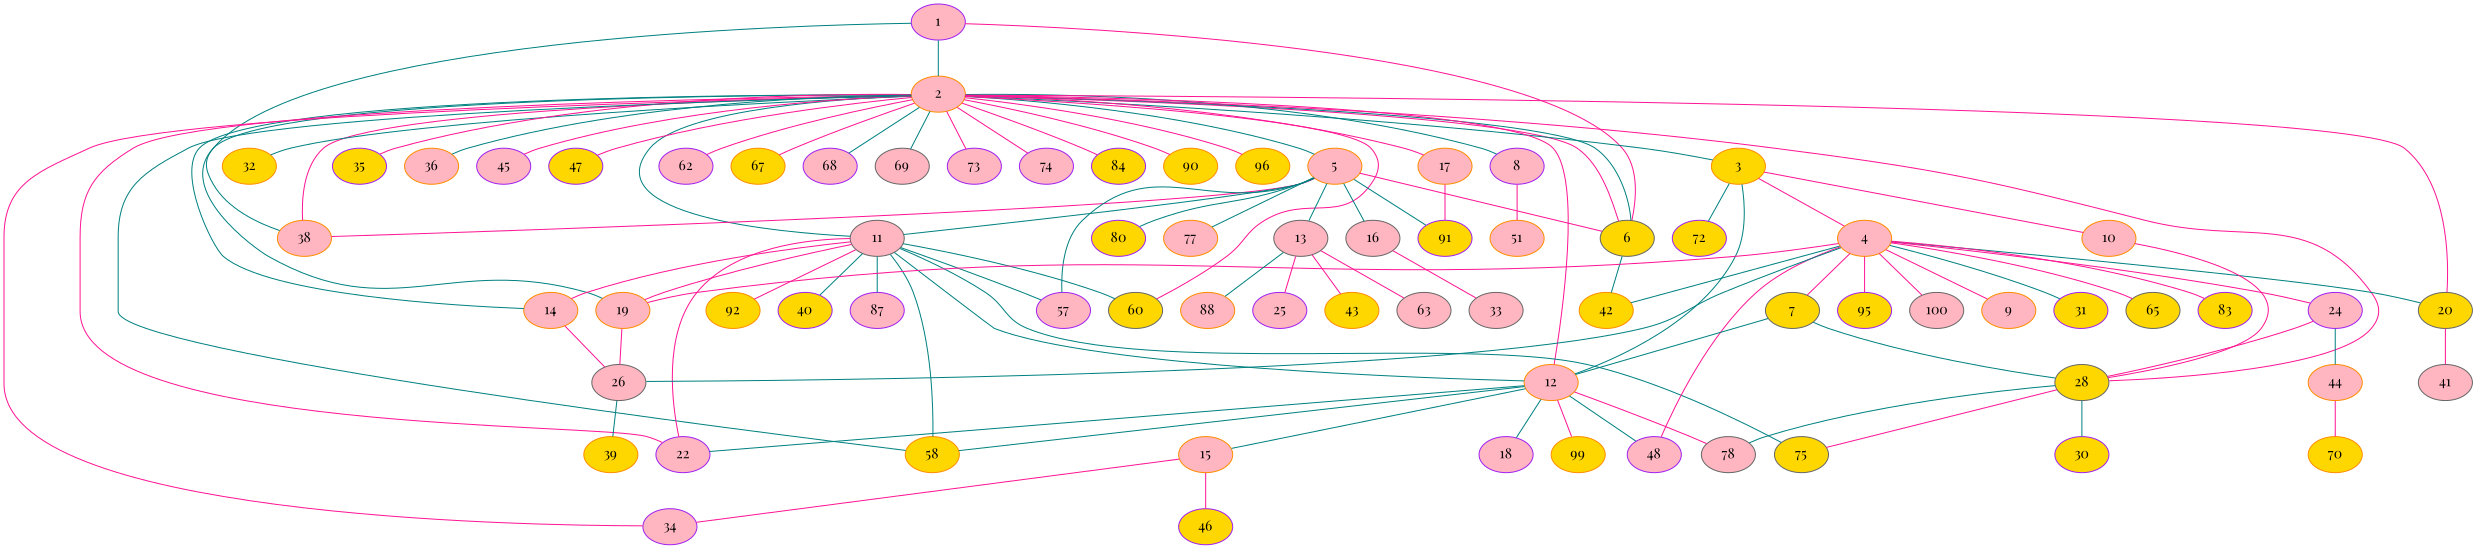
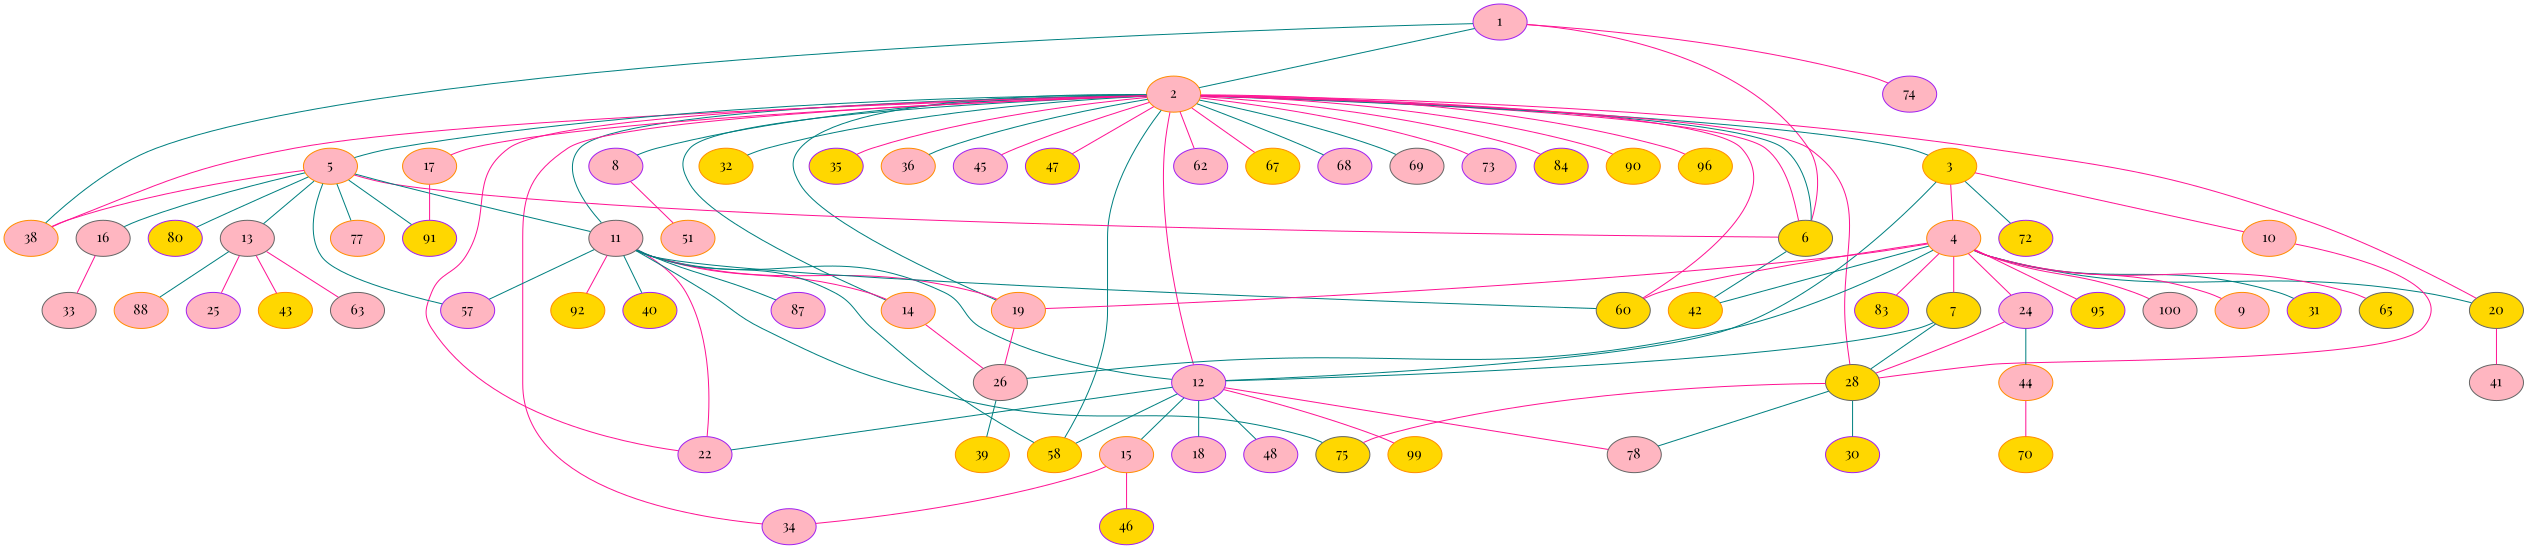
(992, 130) -> (1709, 44)
(1730, 321) -> (1735, 275)
(1551, 383) -> (1199, 383)
